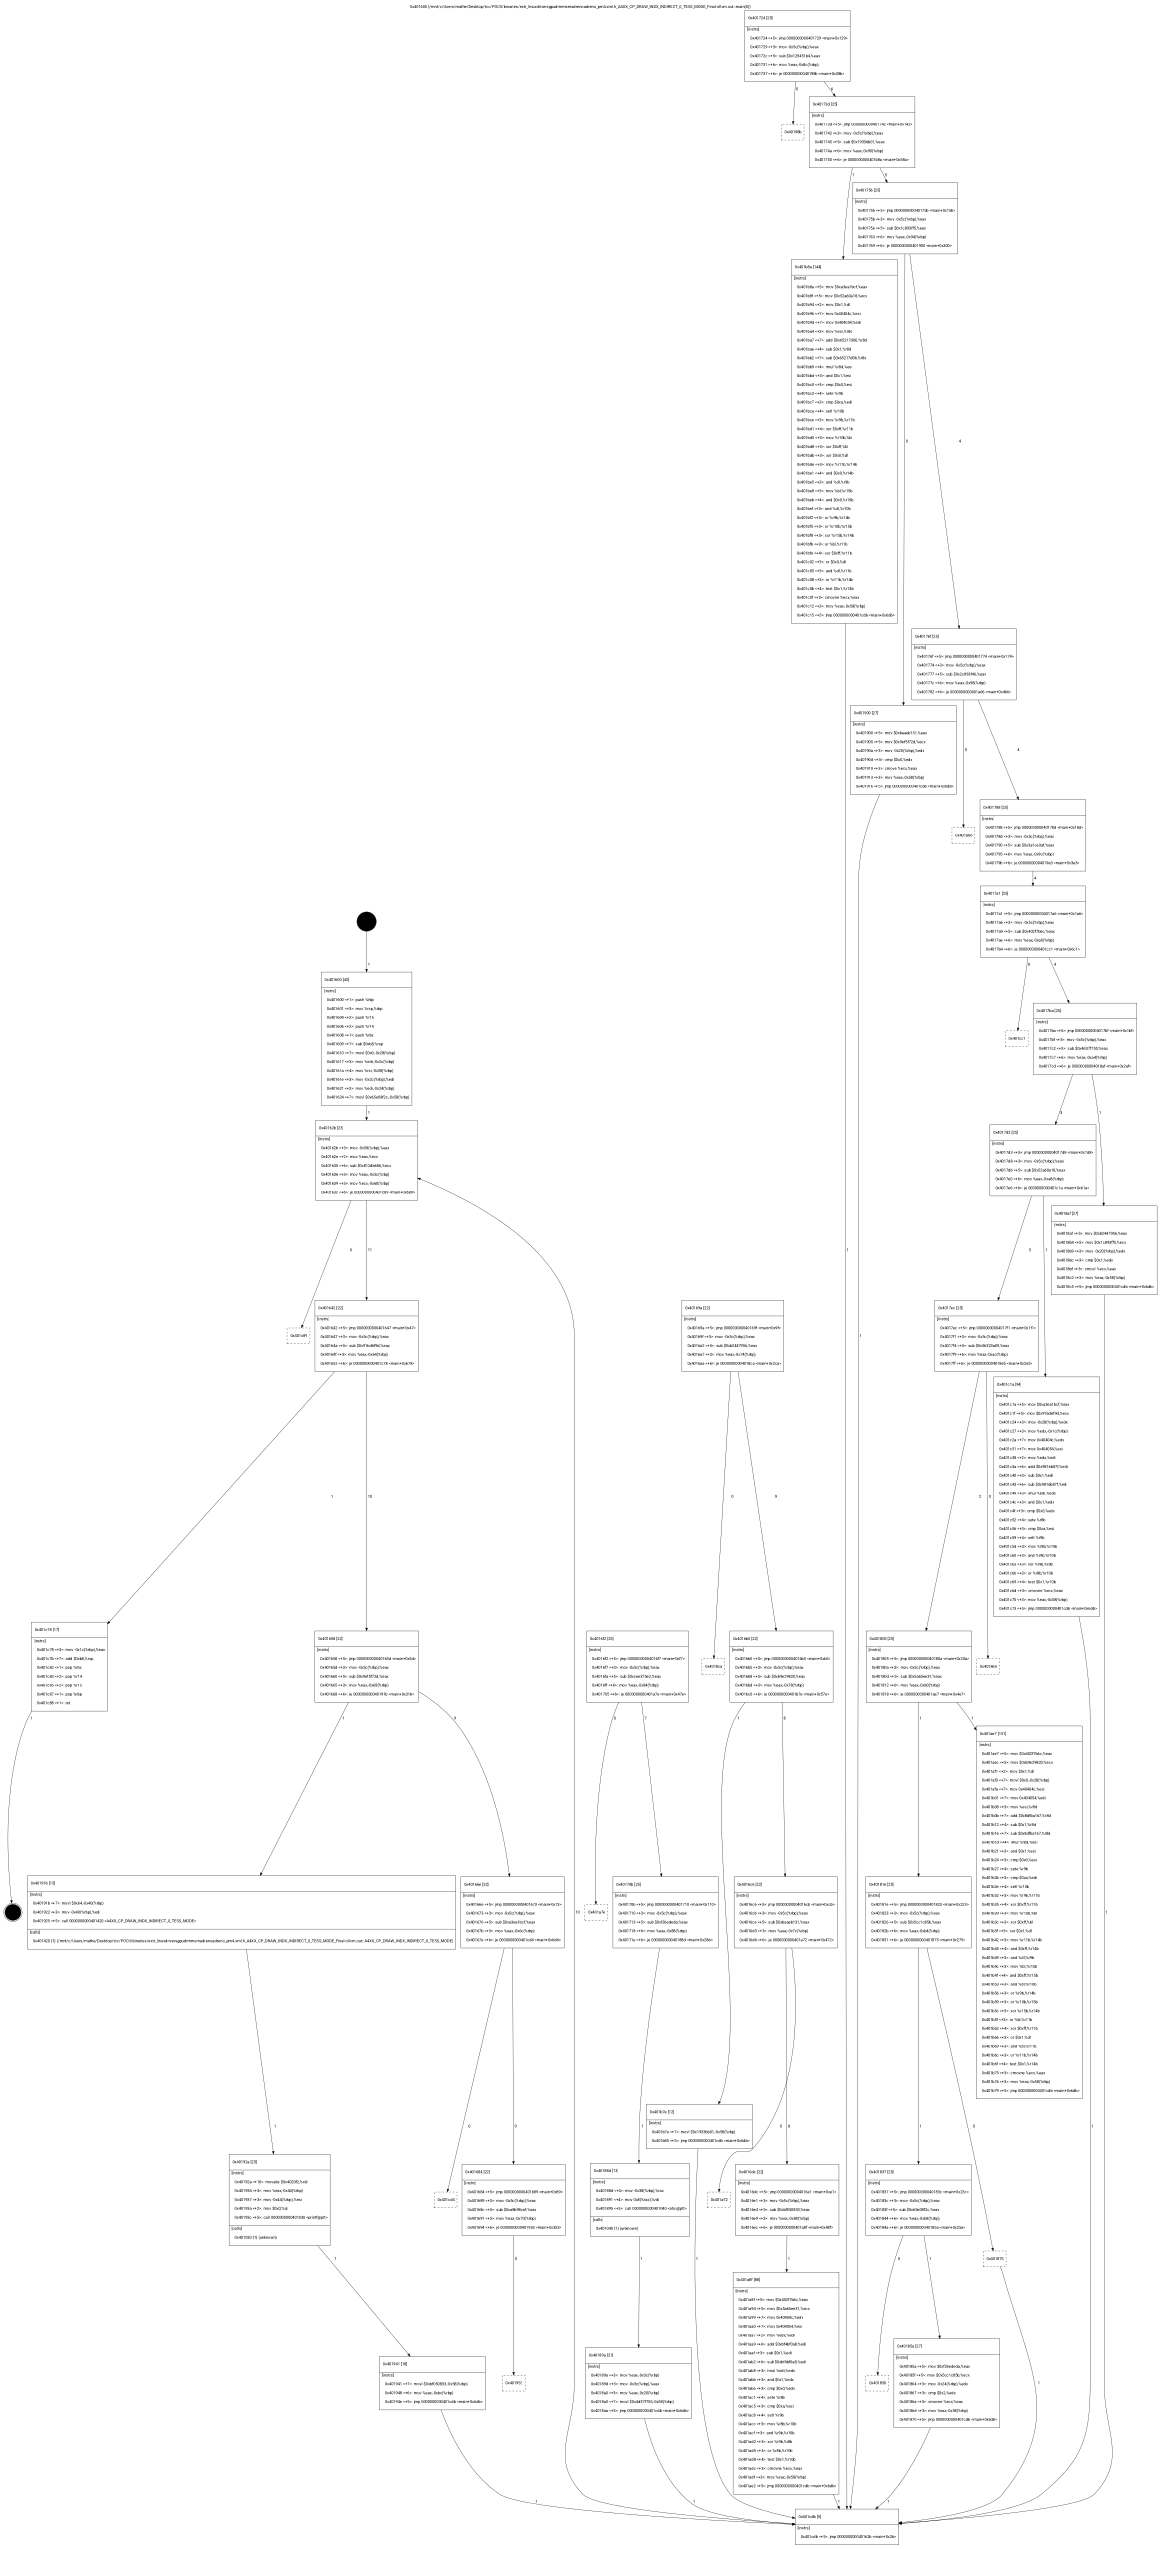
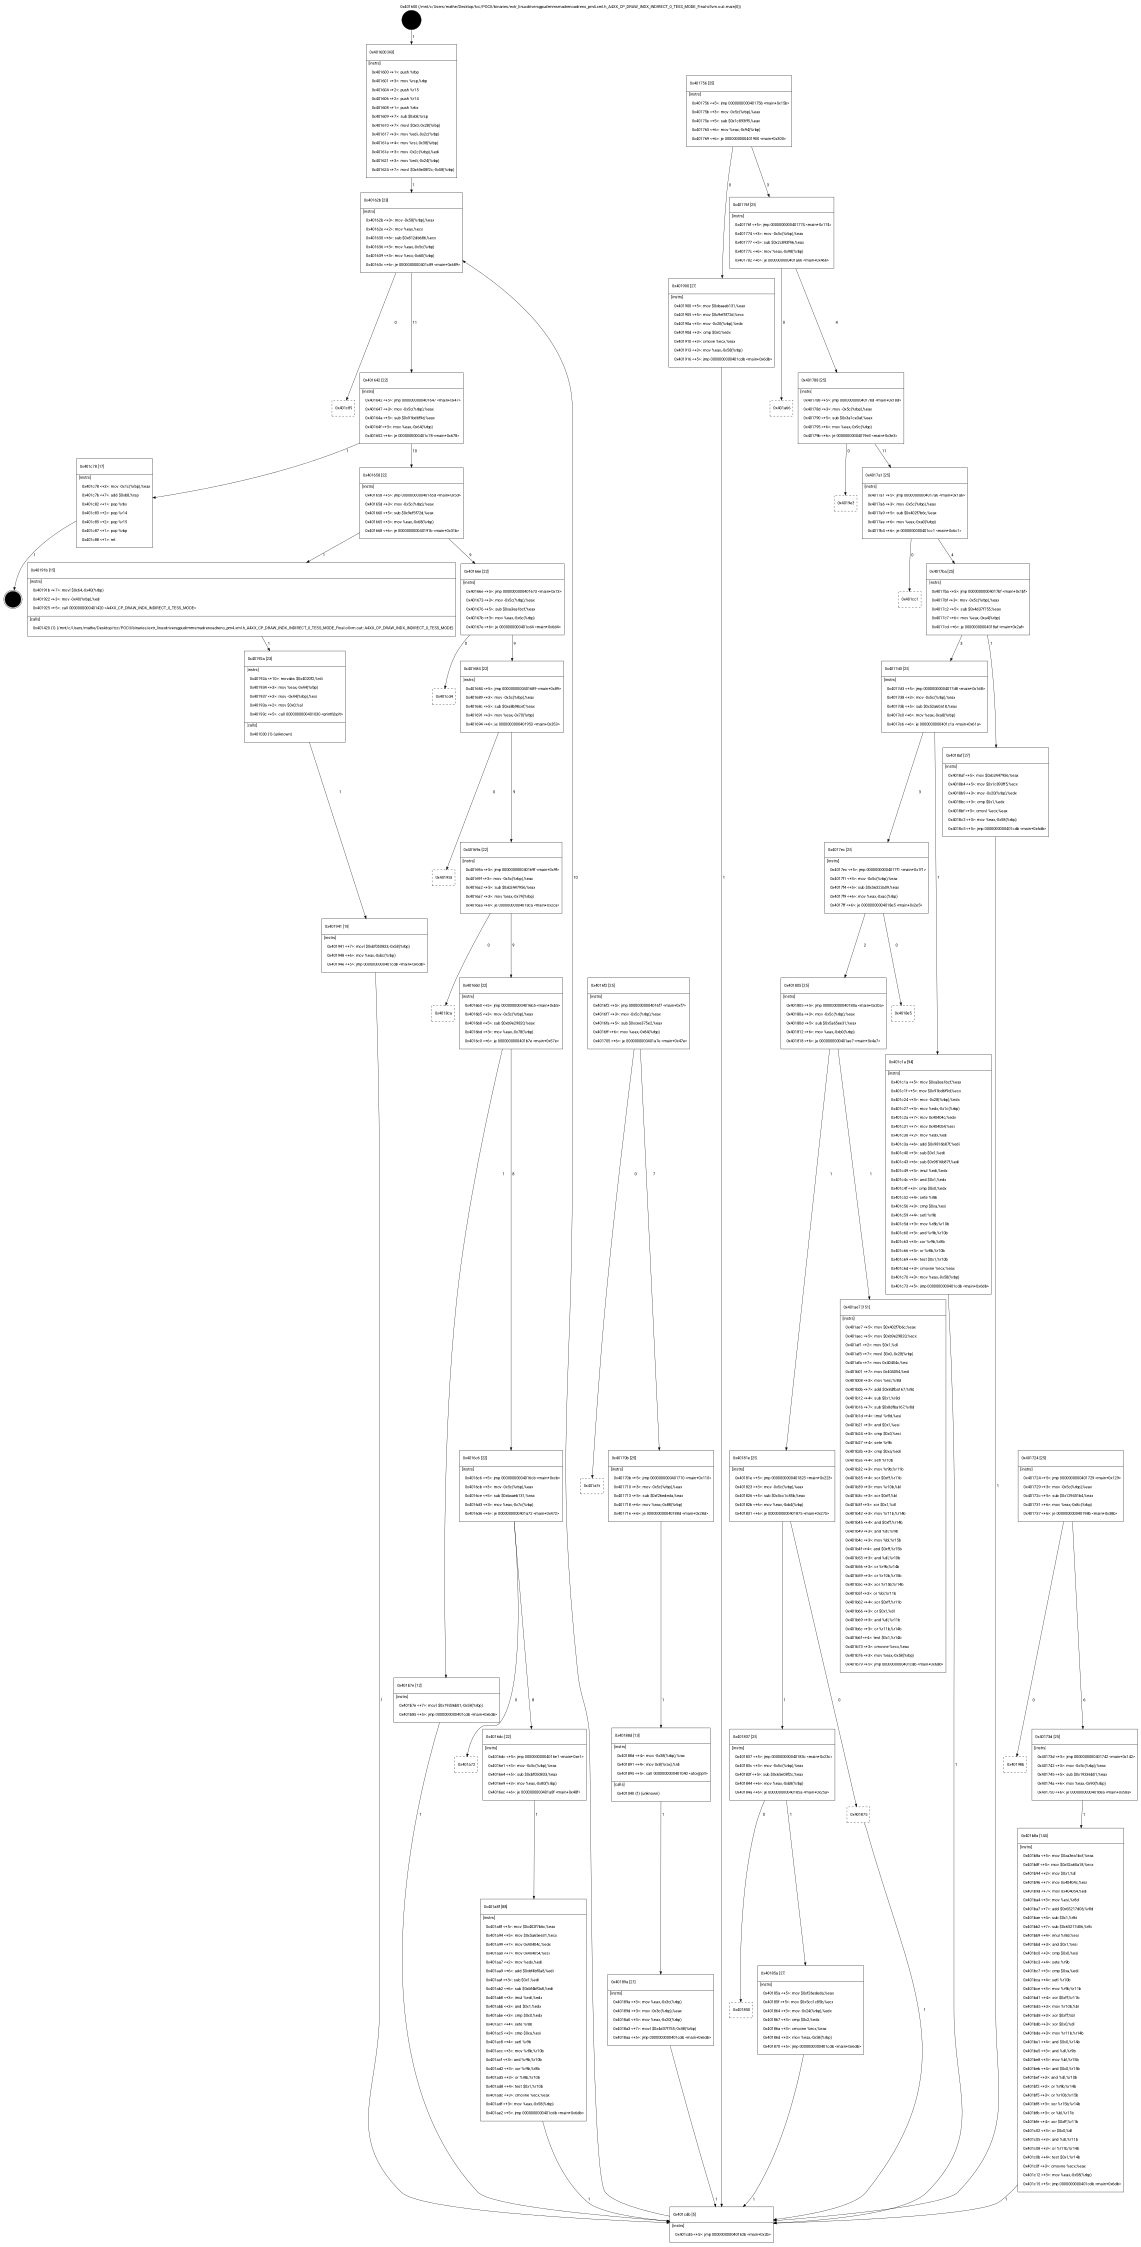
(883, 174) -> none
(959, 441) -> (767, 185)
none -> (846, 503)
none -> (512, 786)
(1035, 879) -> (884, 451)
